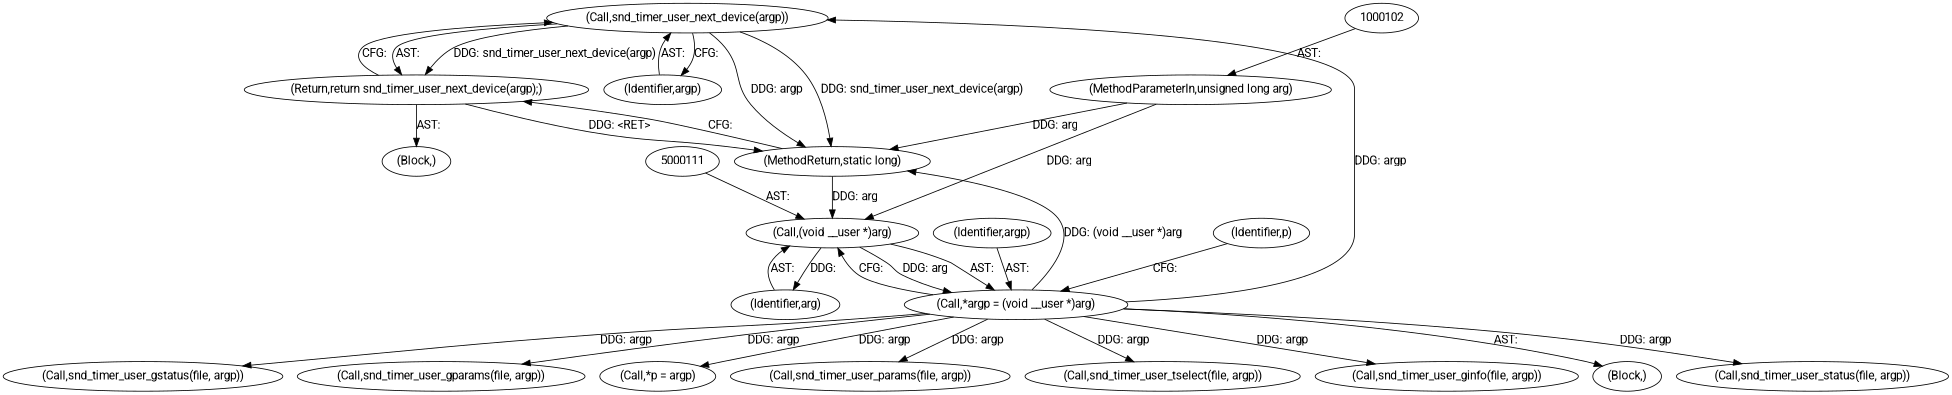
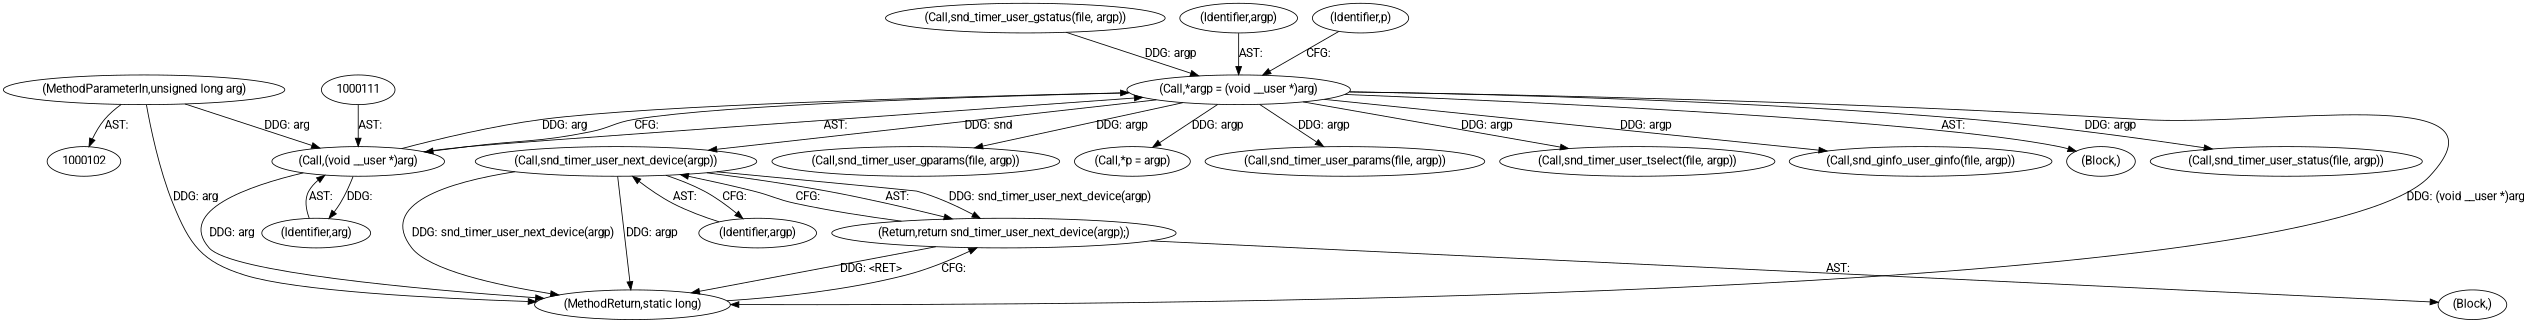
(1295, 51) -> (104, 120)
(682, 161) -> (358, 90)
(1380, 161) -> (989, 126)
(832, 193) -> (299, 273)
(588, 335) -> (1128, 53)
(1447, 376) -> (1921, 161)
